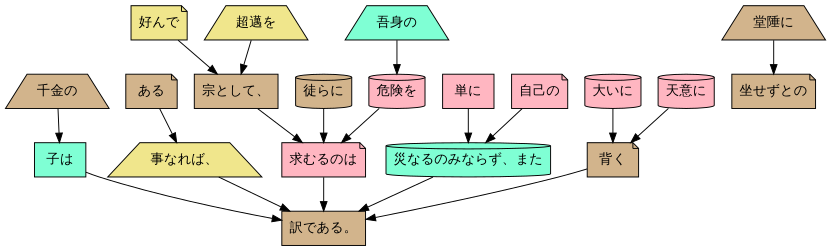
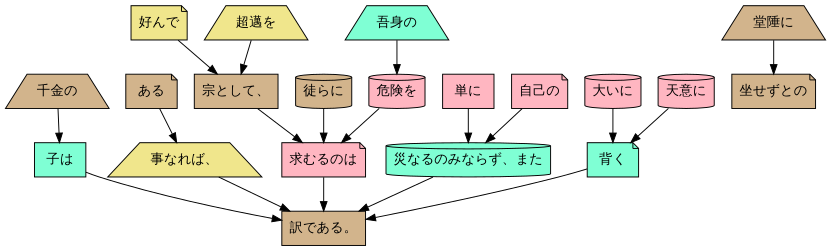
(613, 160) -> (613, 160)
